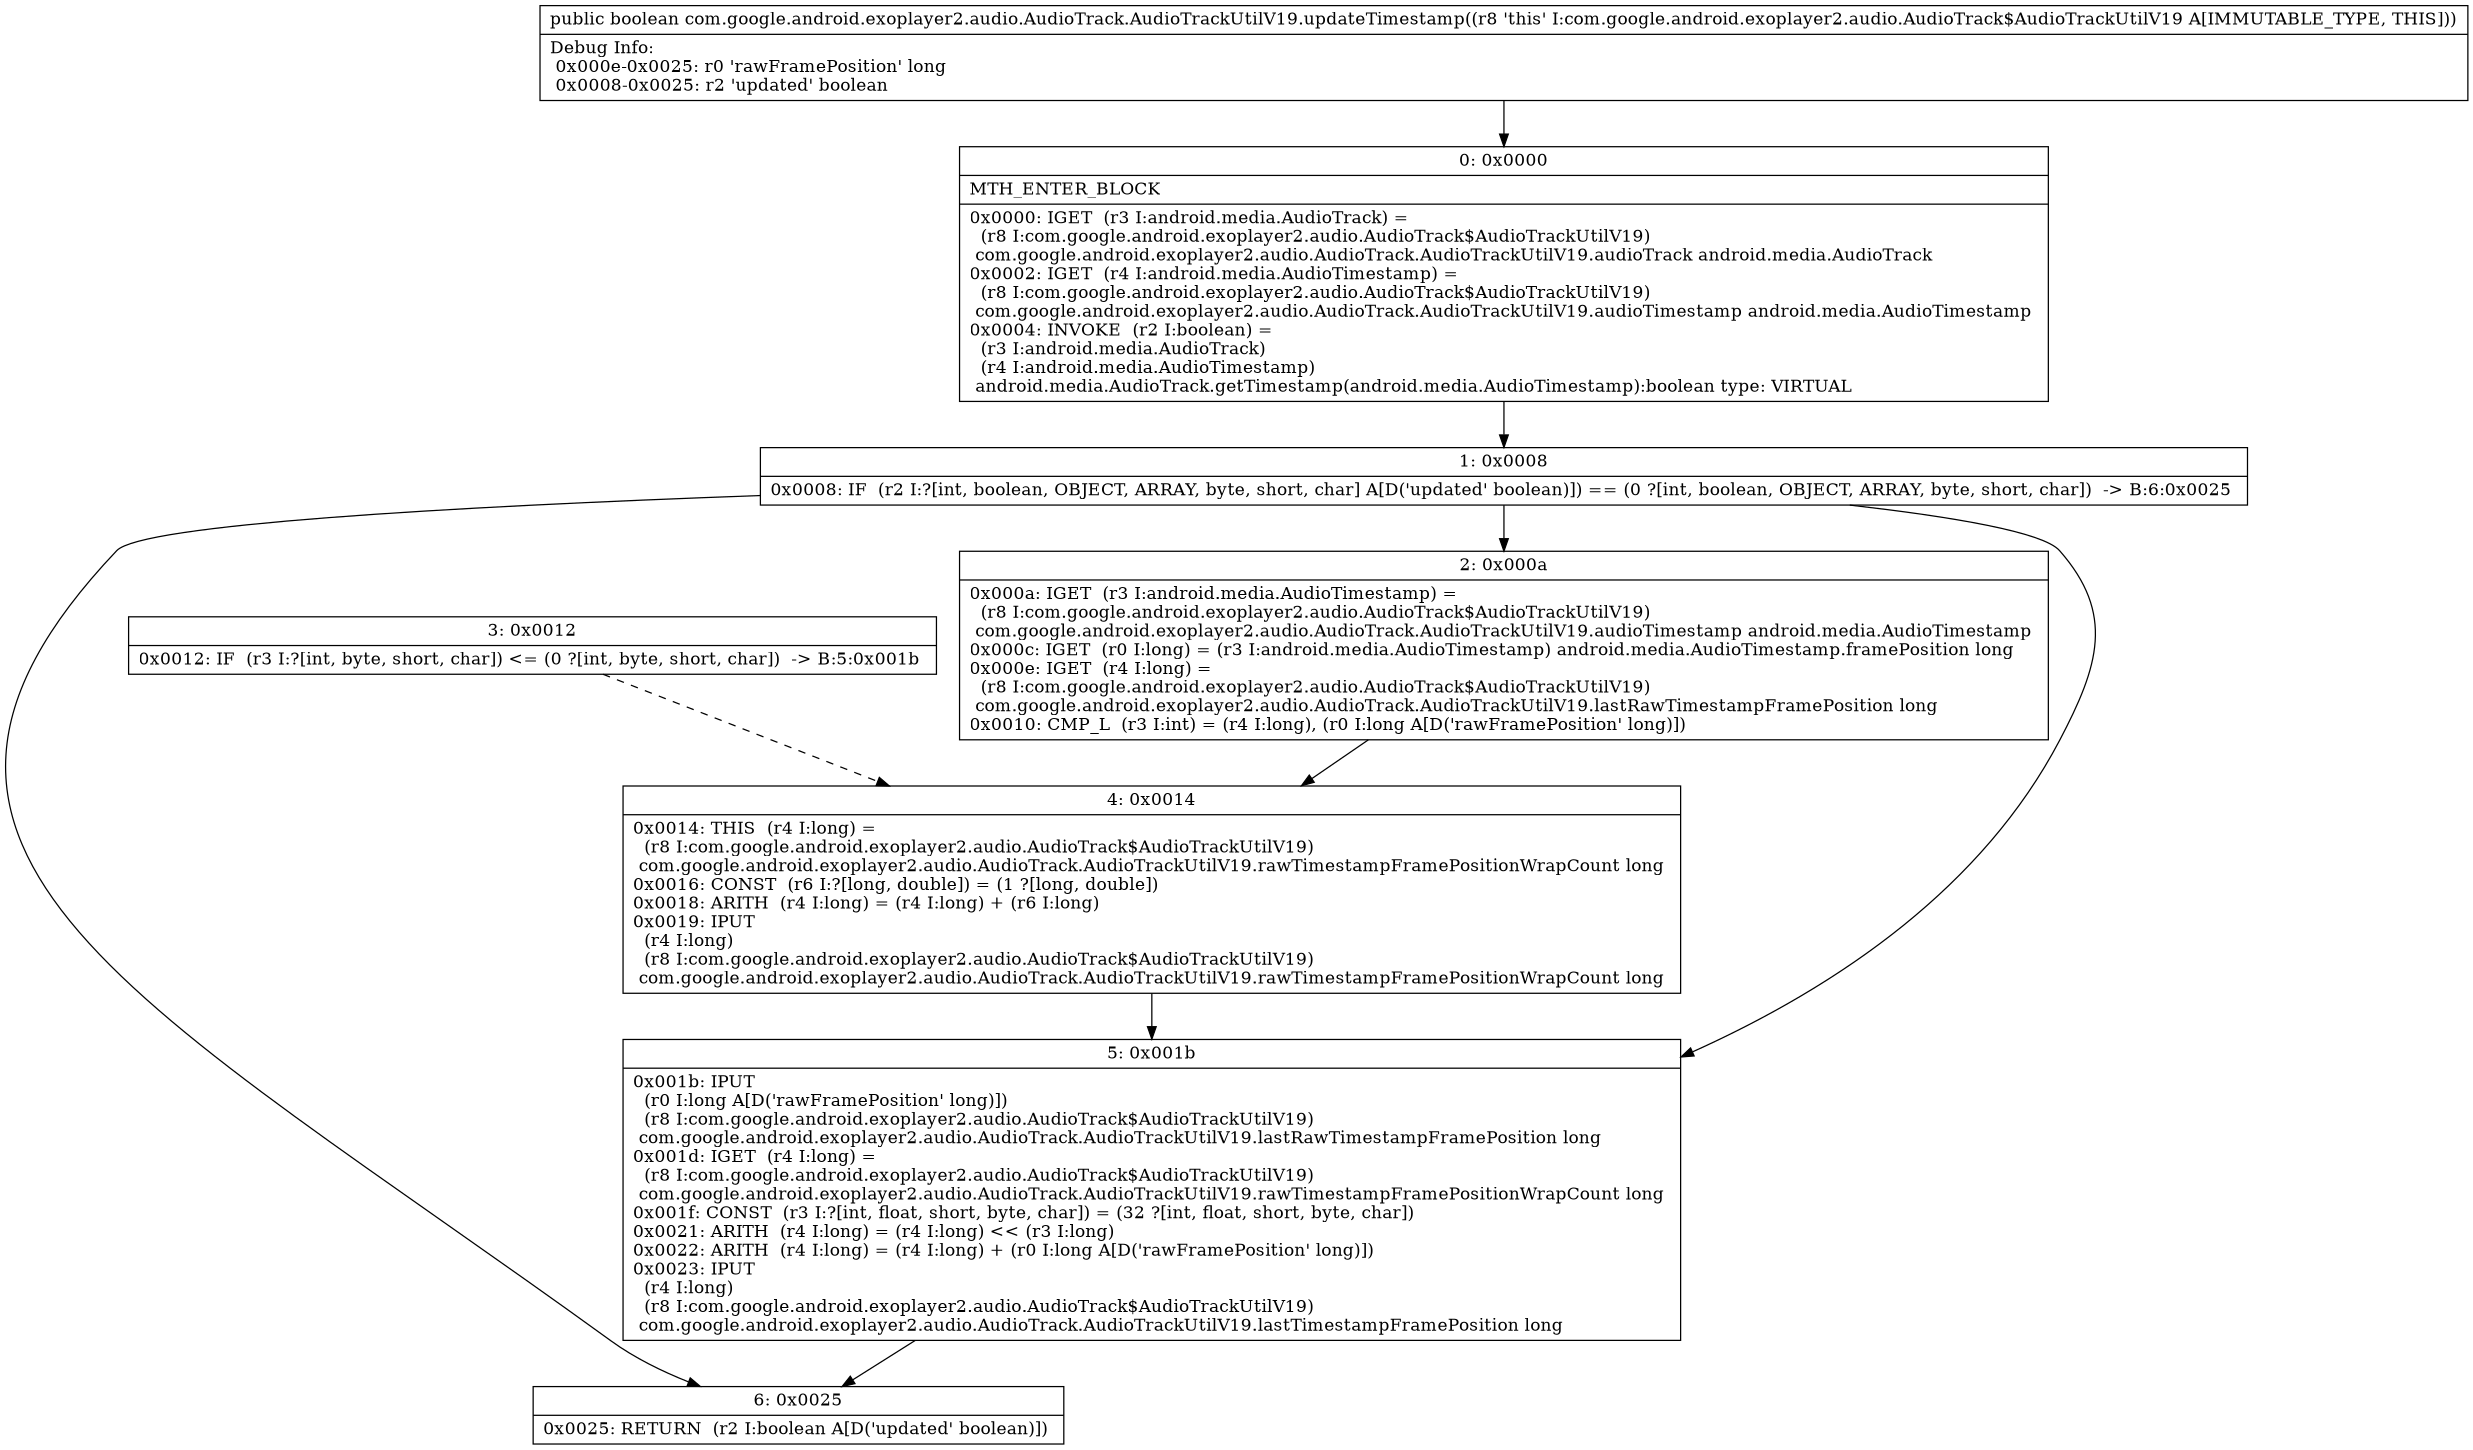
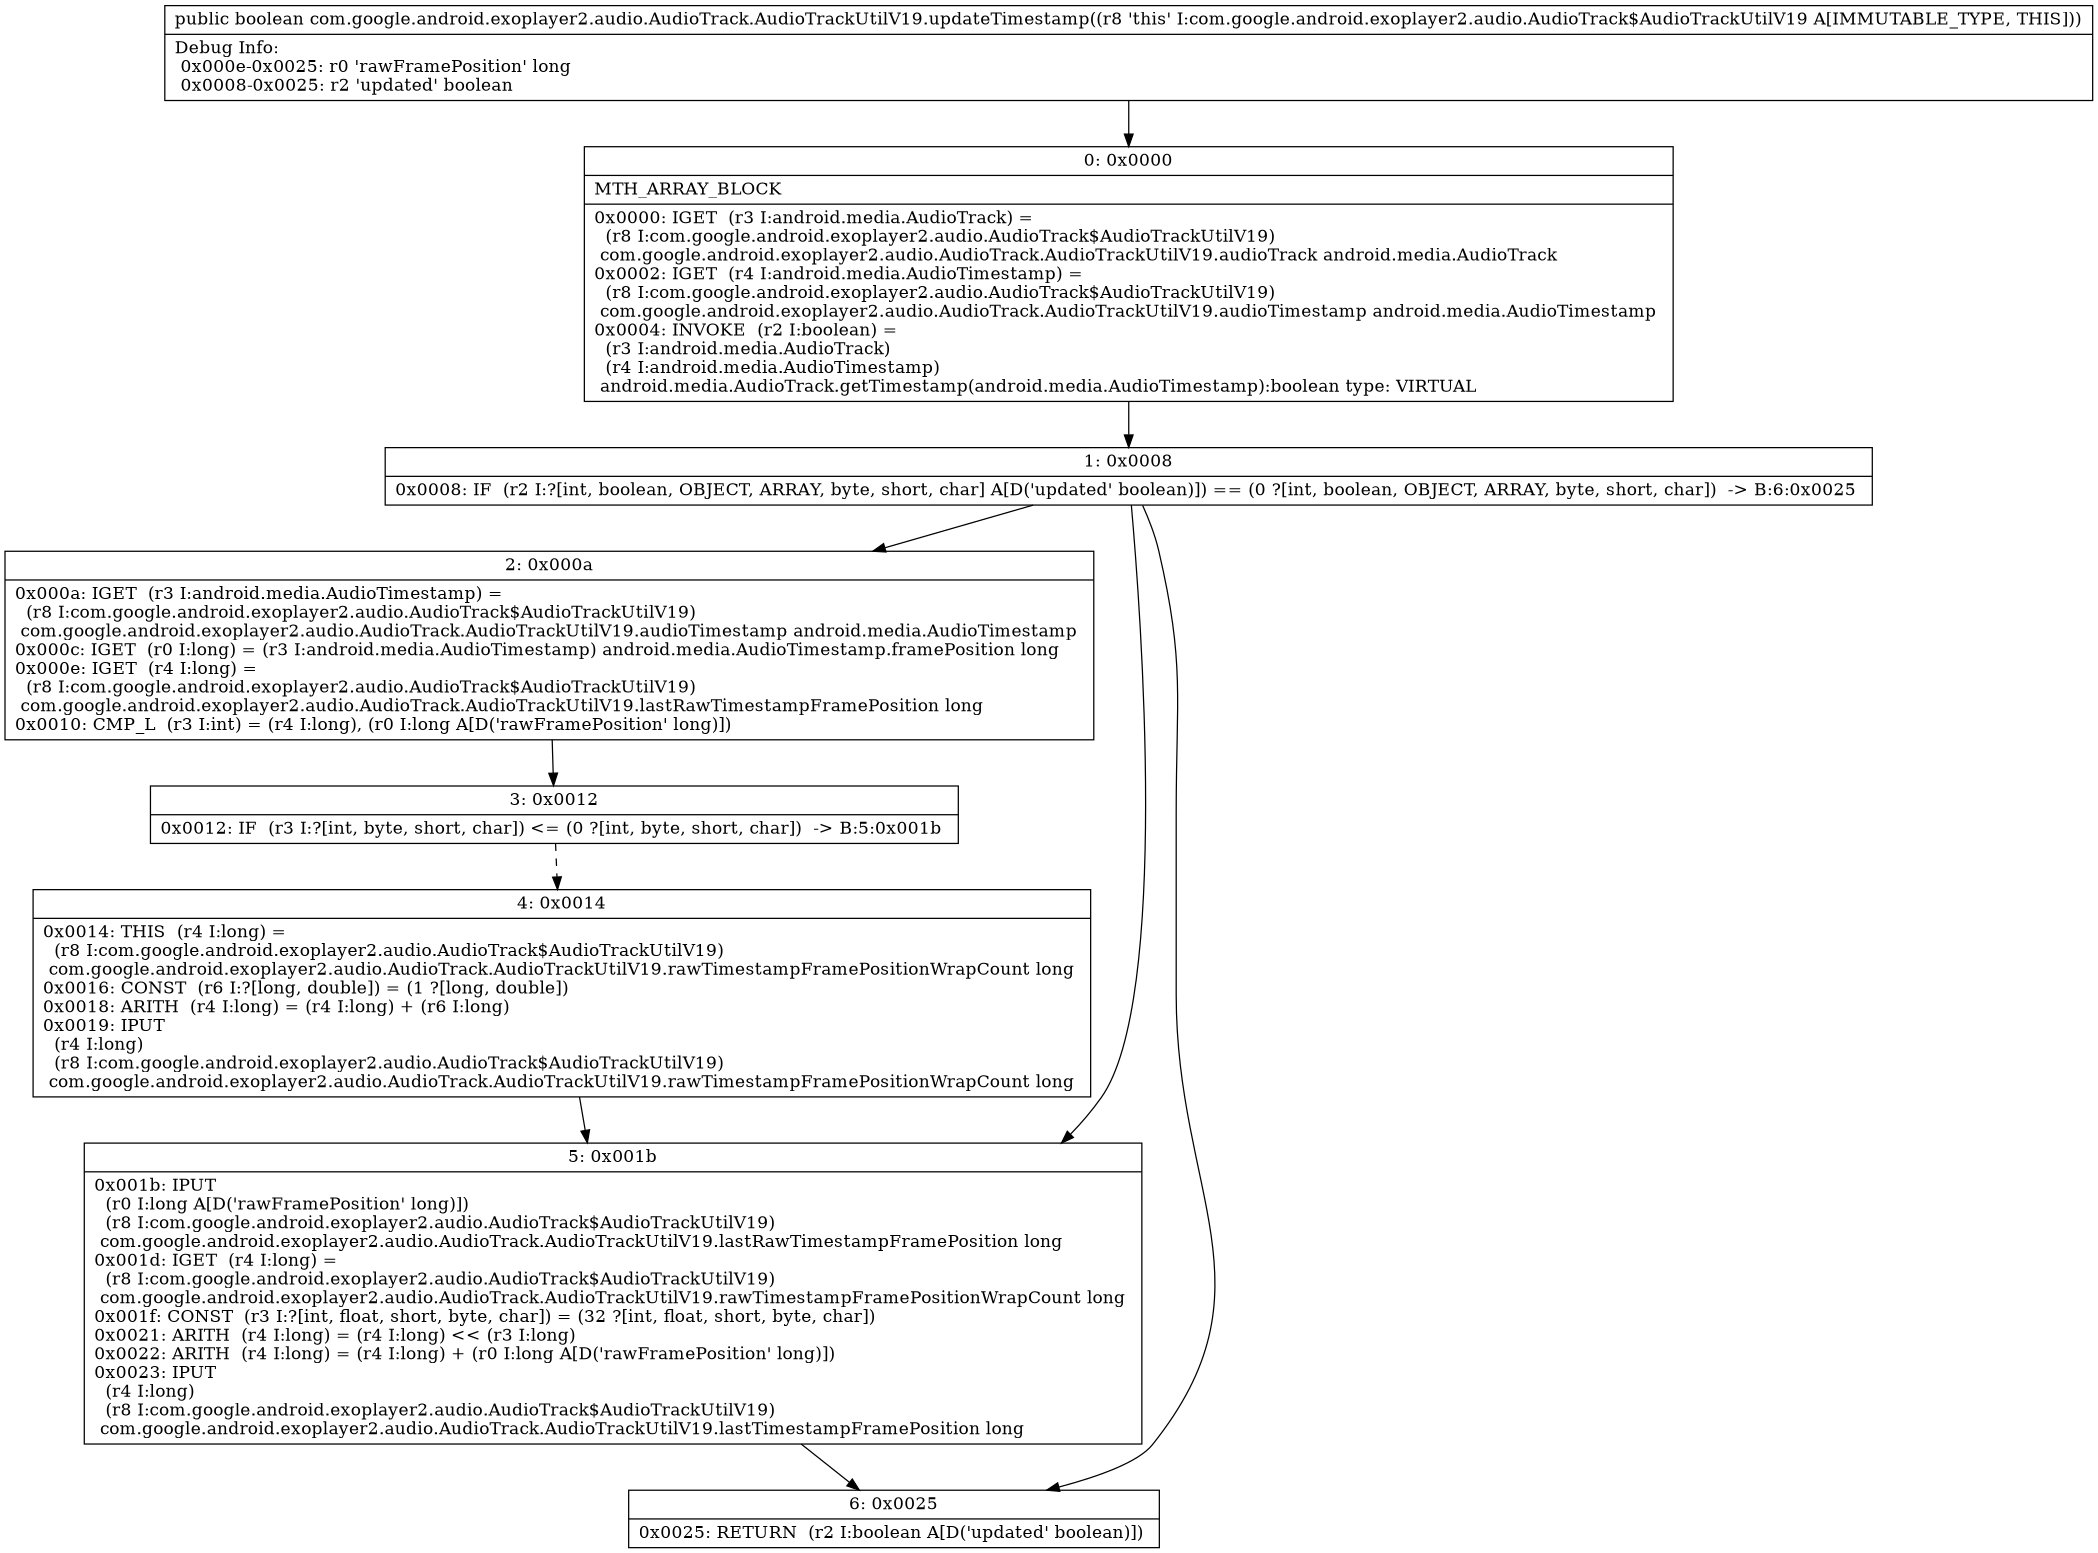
(1066, 189) -> (689, 189)
(1340, 759) -> (553, 756)
